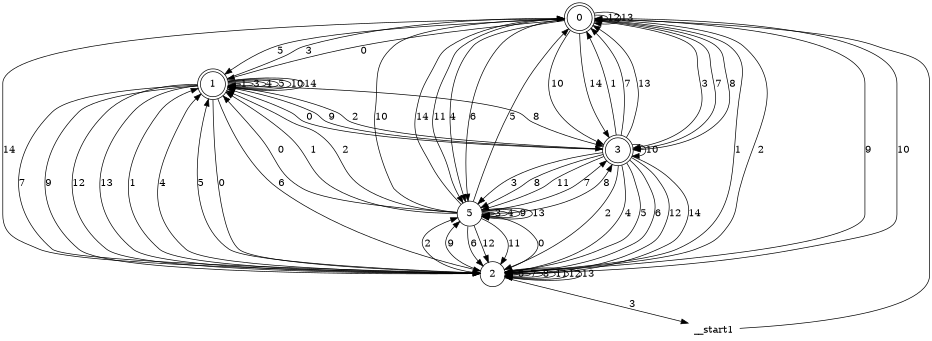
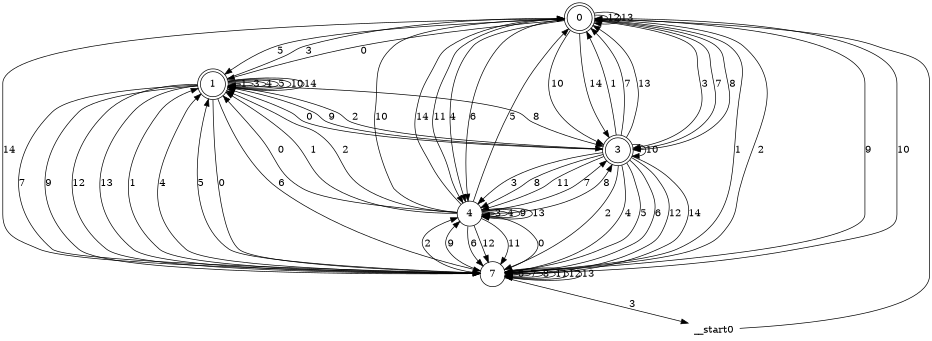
(470, 214) -> (470, 214)
(493, 274) -> (493, 274)
(714, 330) -> (714, 330)
